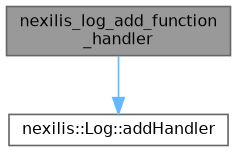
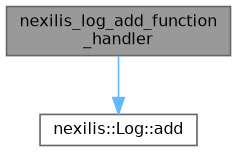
(119, 130) -> (119, 130)
